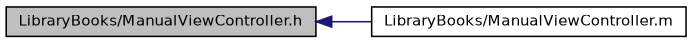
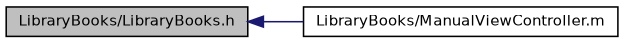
(161, 22) -> (127, 22)
